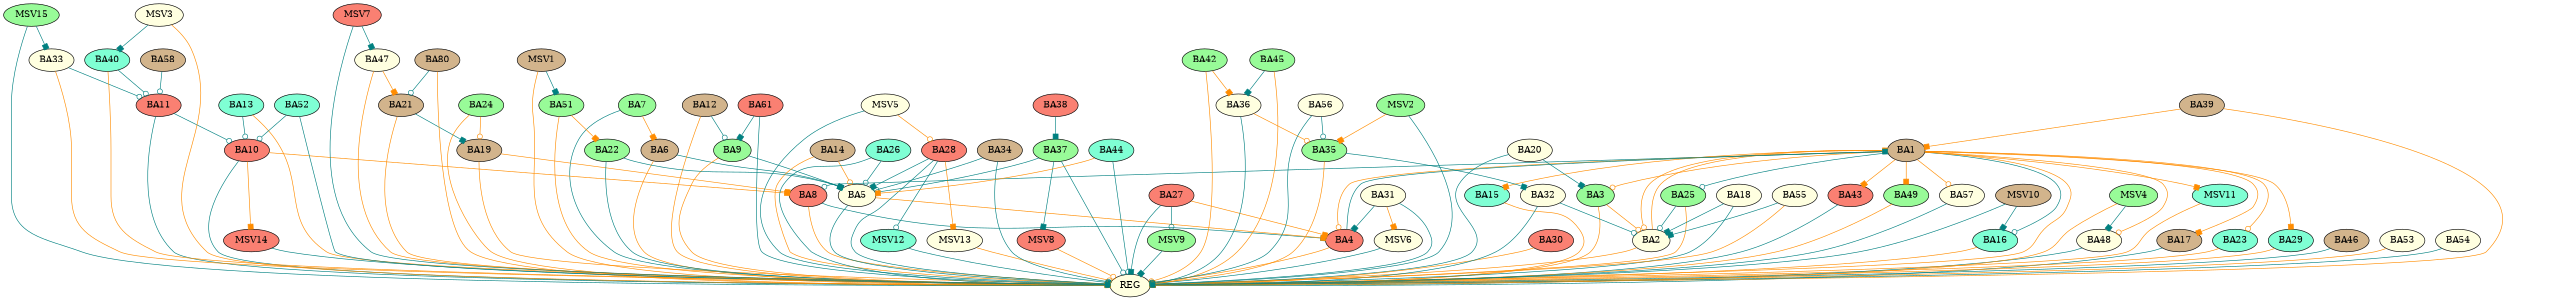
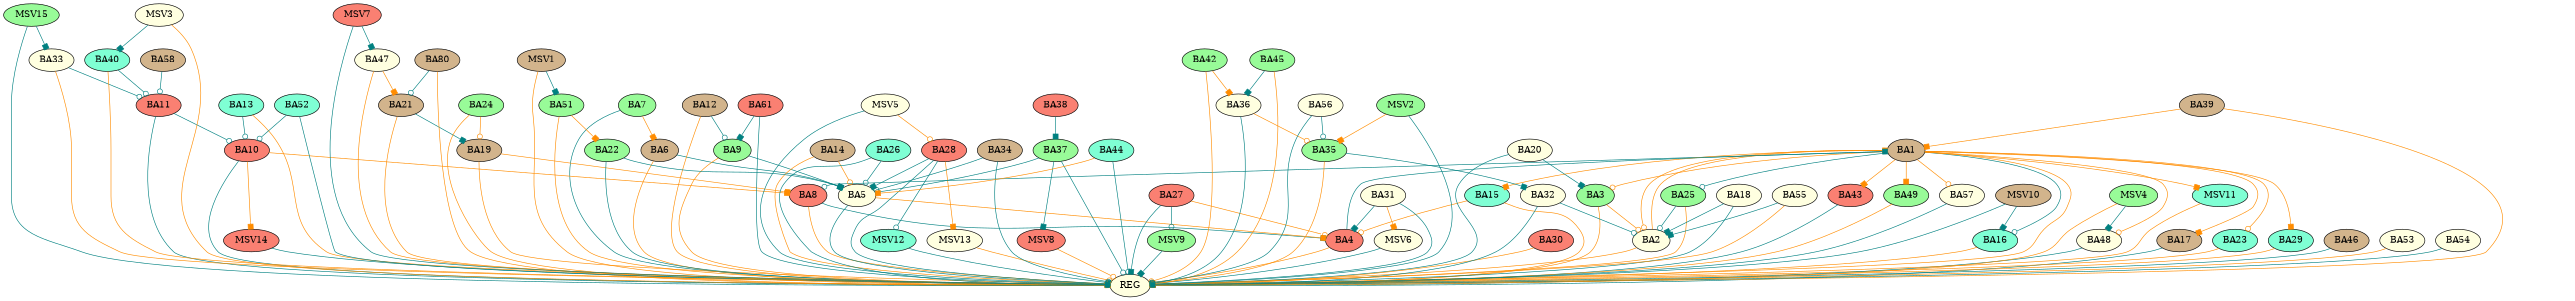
(1596, 162) -> (1420, 213)
(1253, 217) -> (1253, 217)
